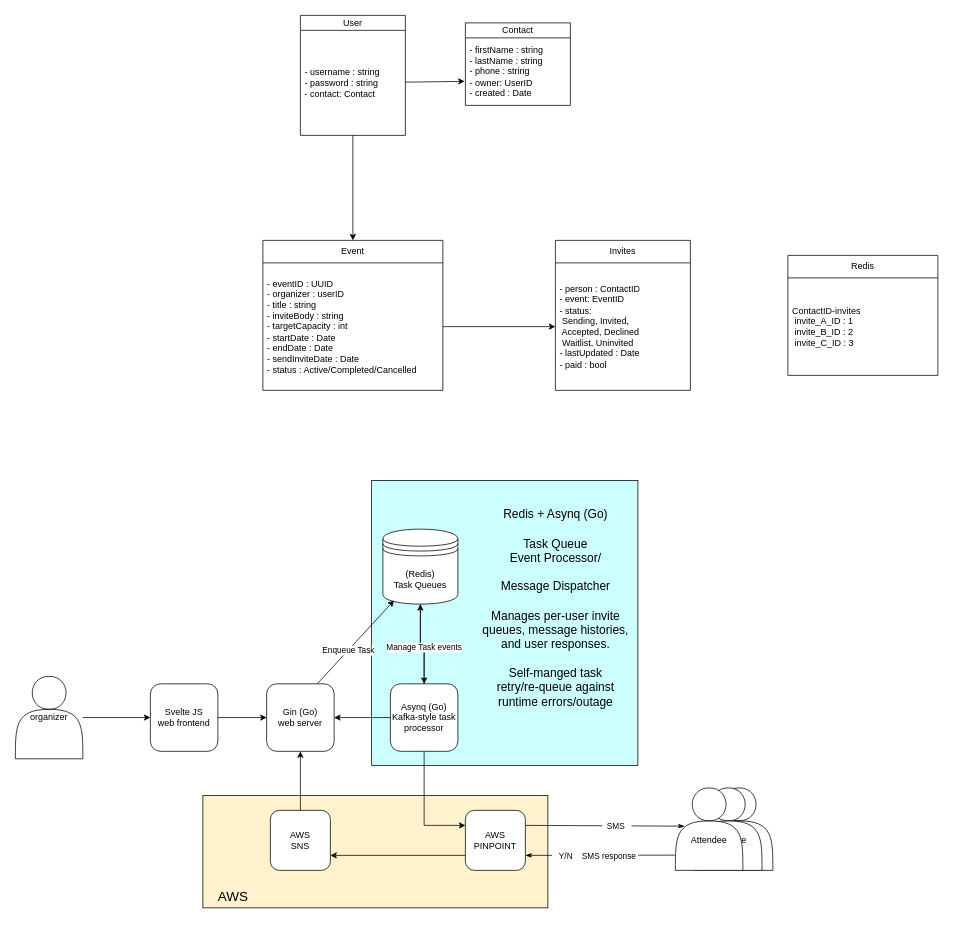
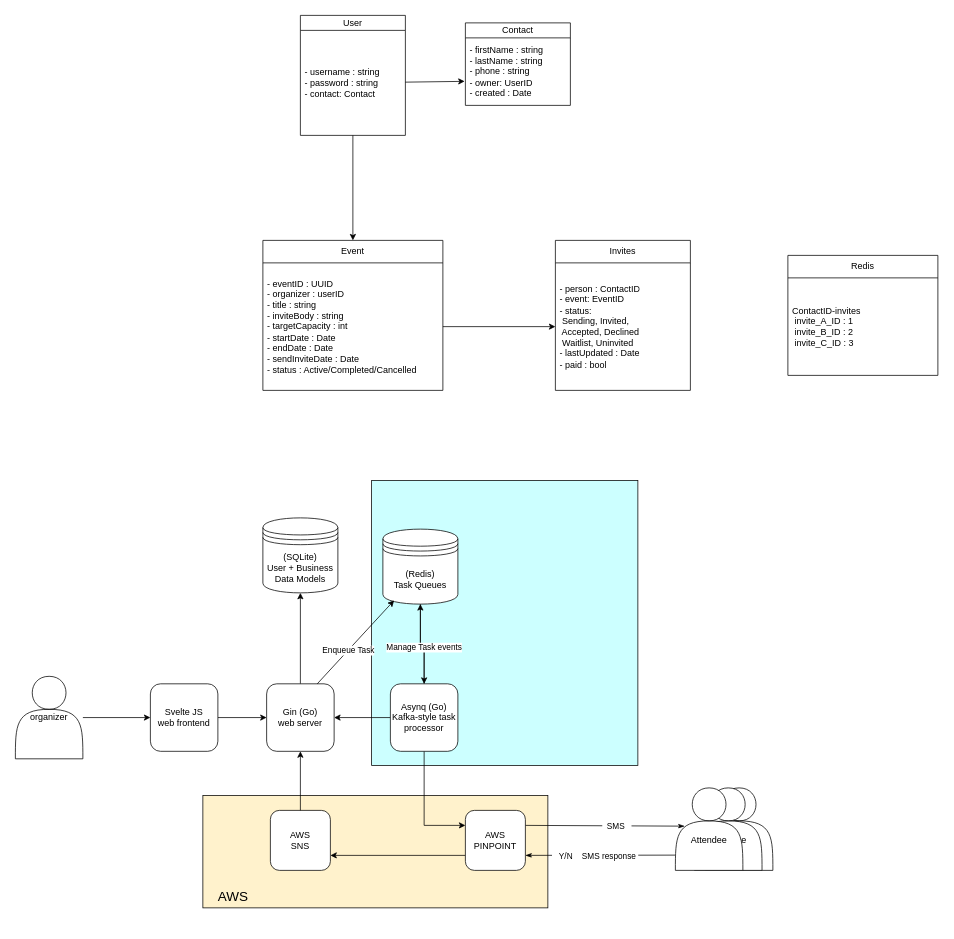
none -> (300, 555)
(555, 608) -> none
none -> (300, 641)
